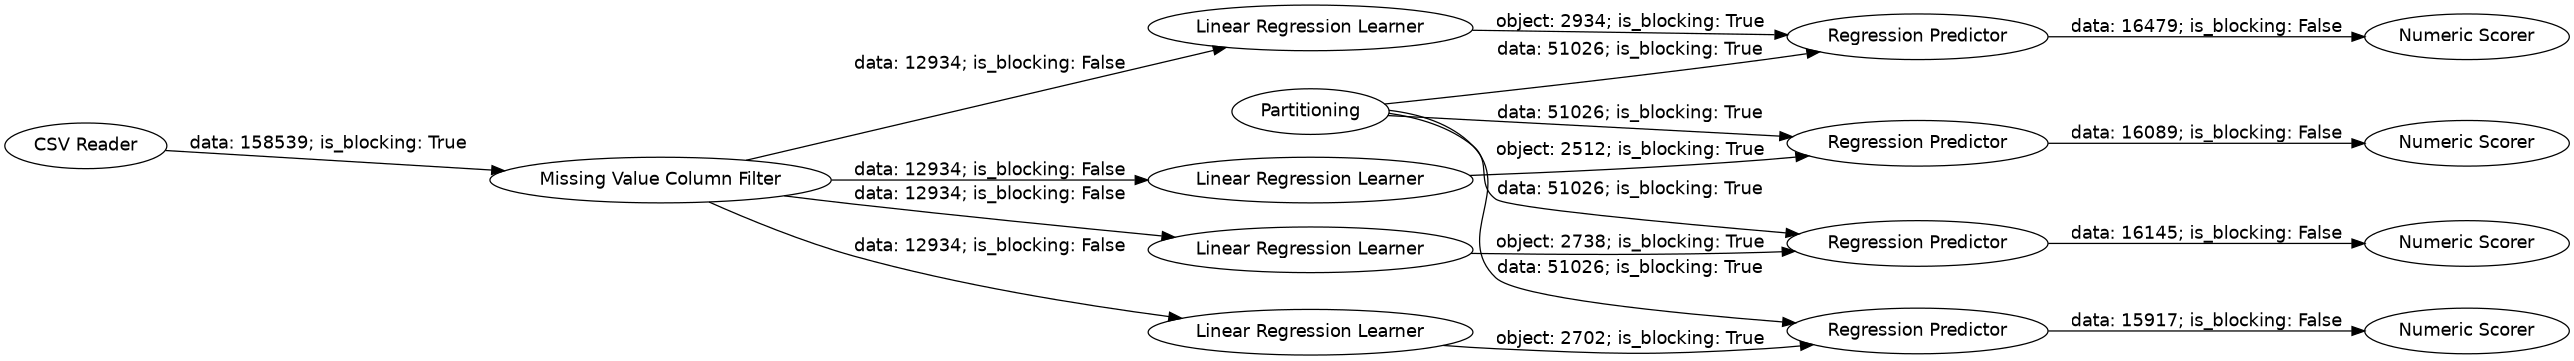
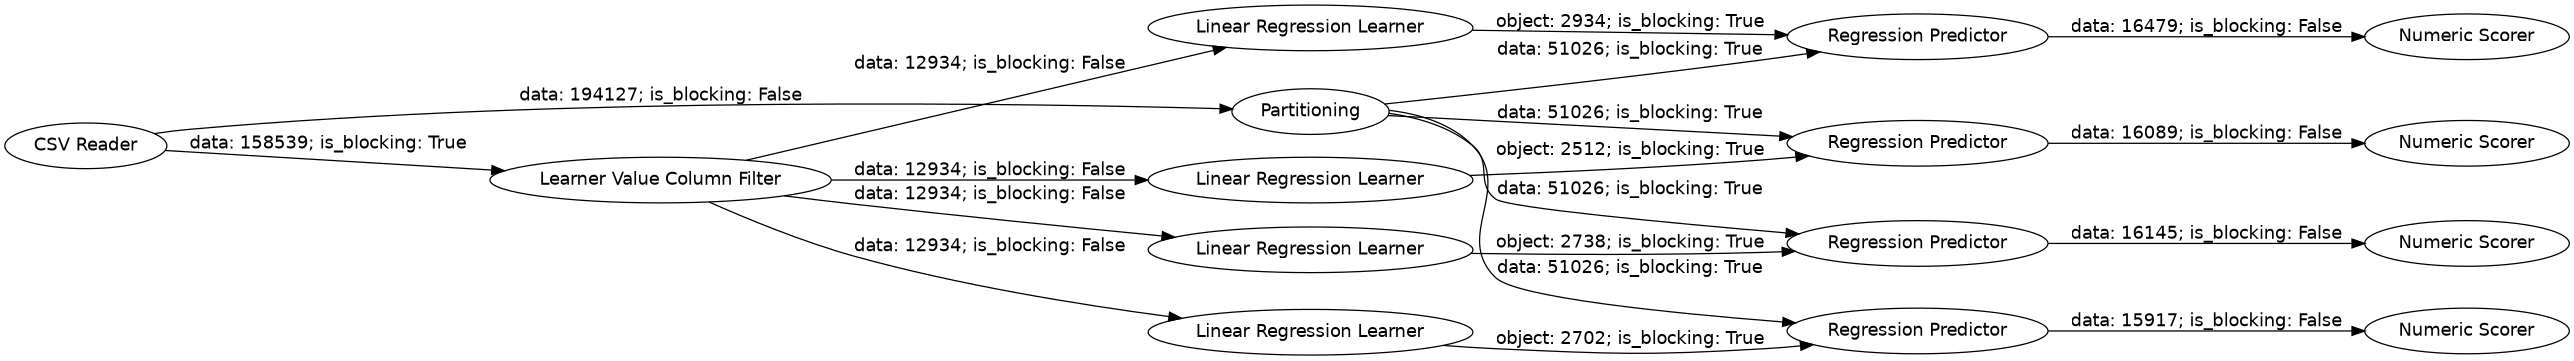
none -> (687, 106)
(661, 180) -> (661, 180)
